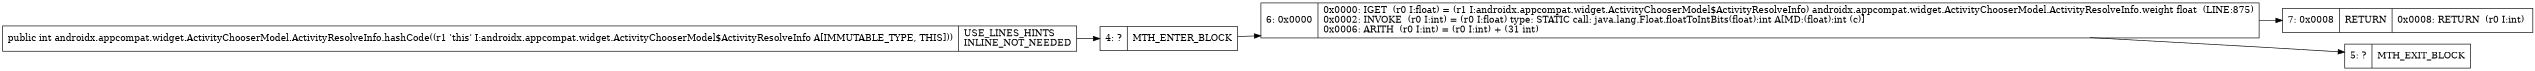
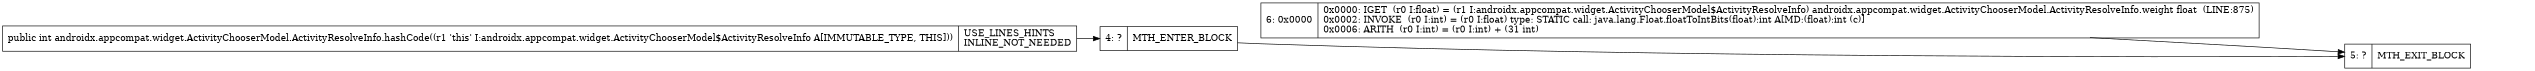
(2408, 20) -> none
(1246, 36) -> (1788, 55)
